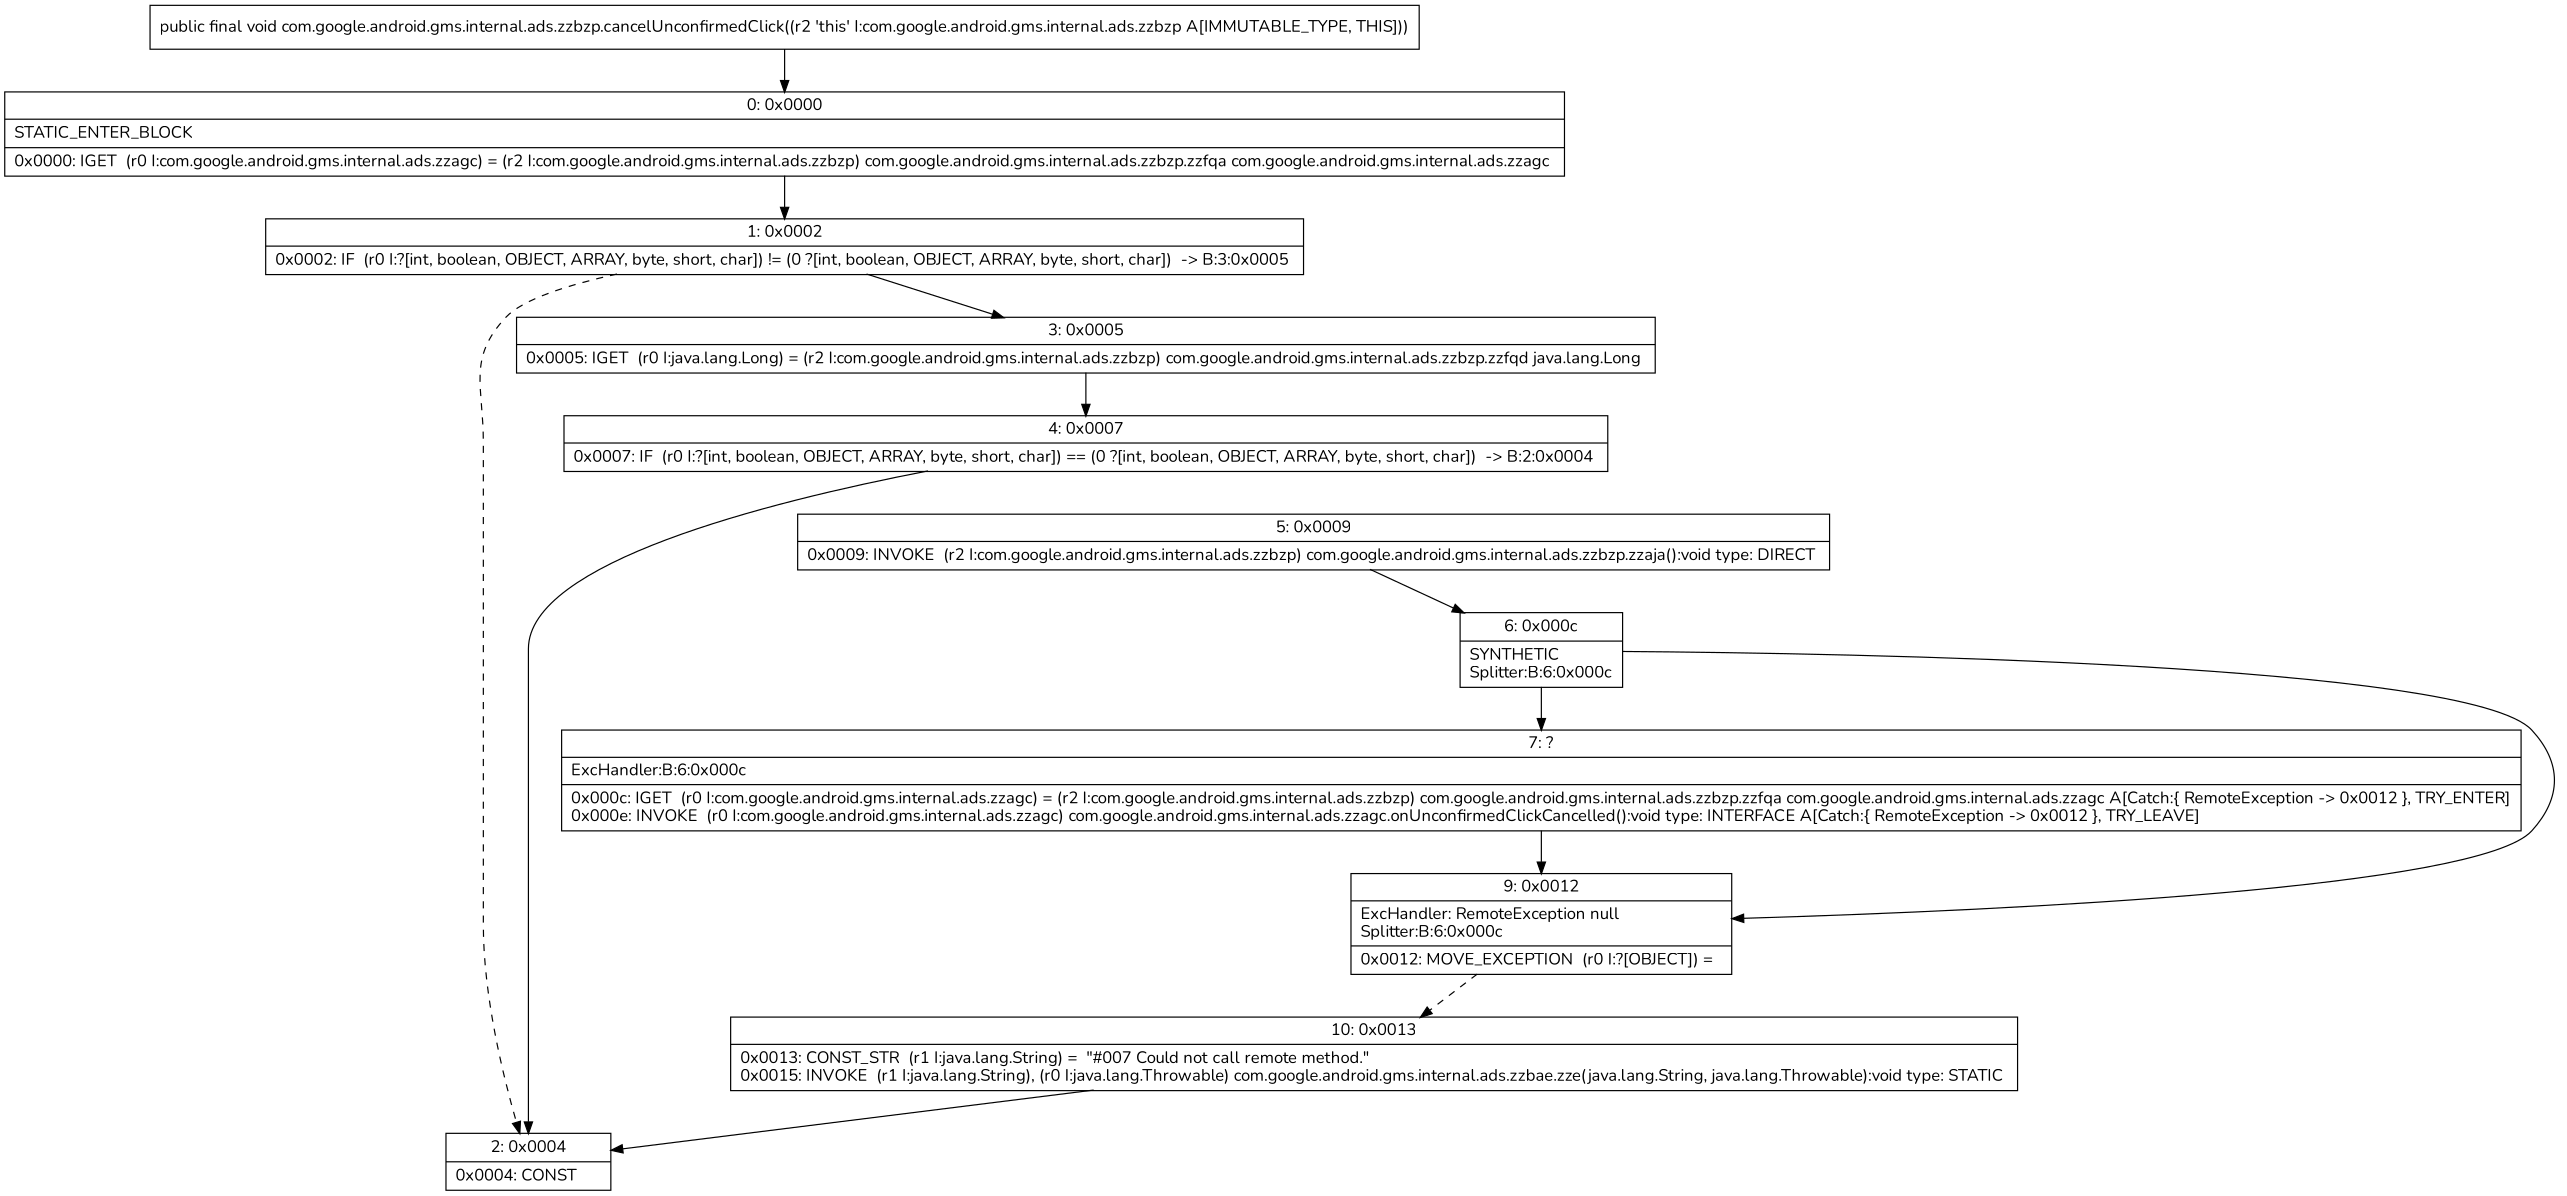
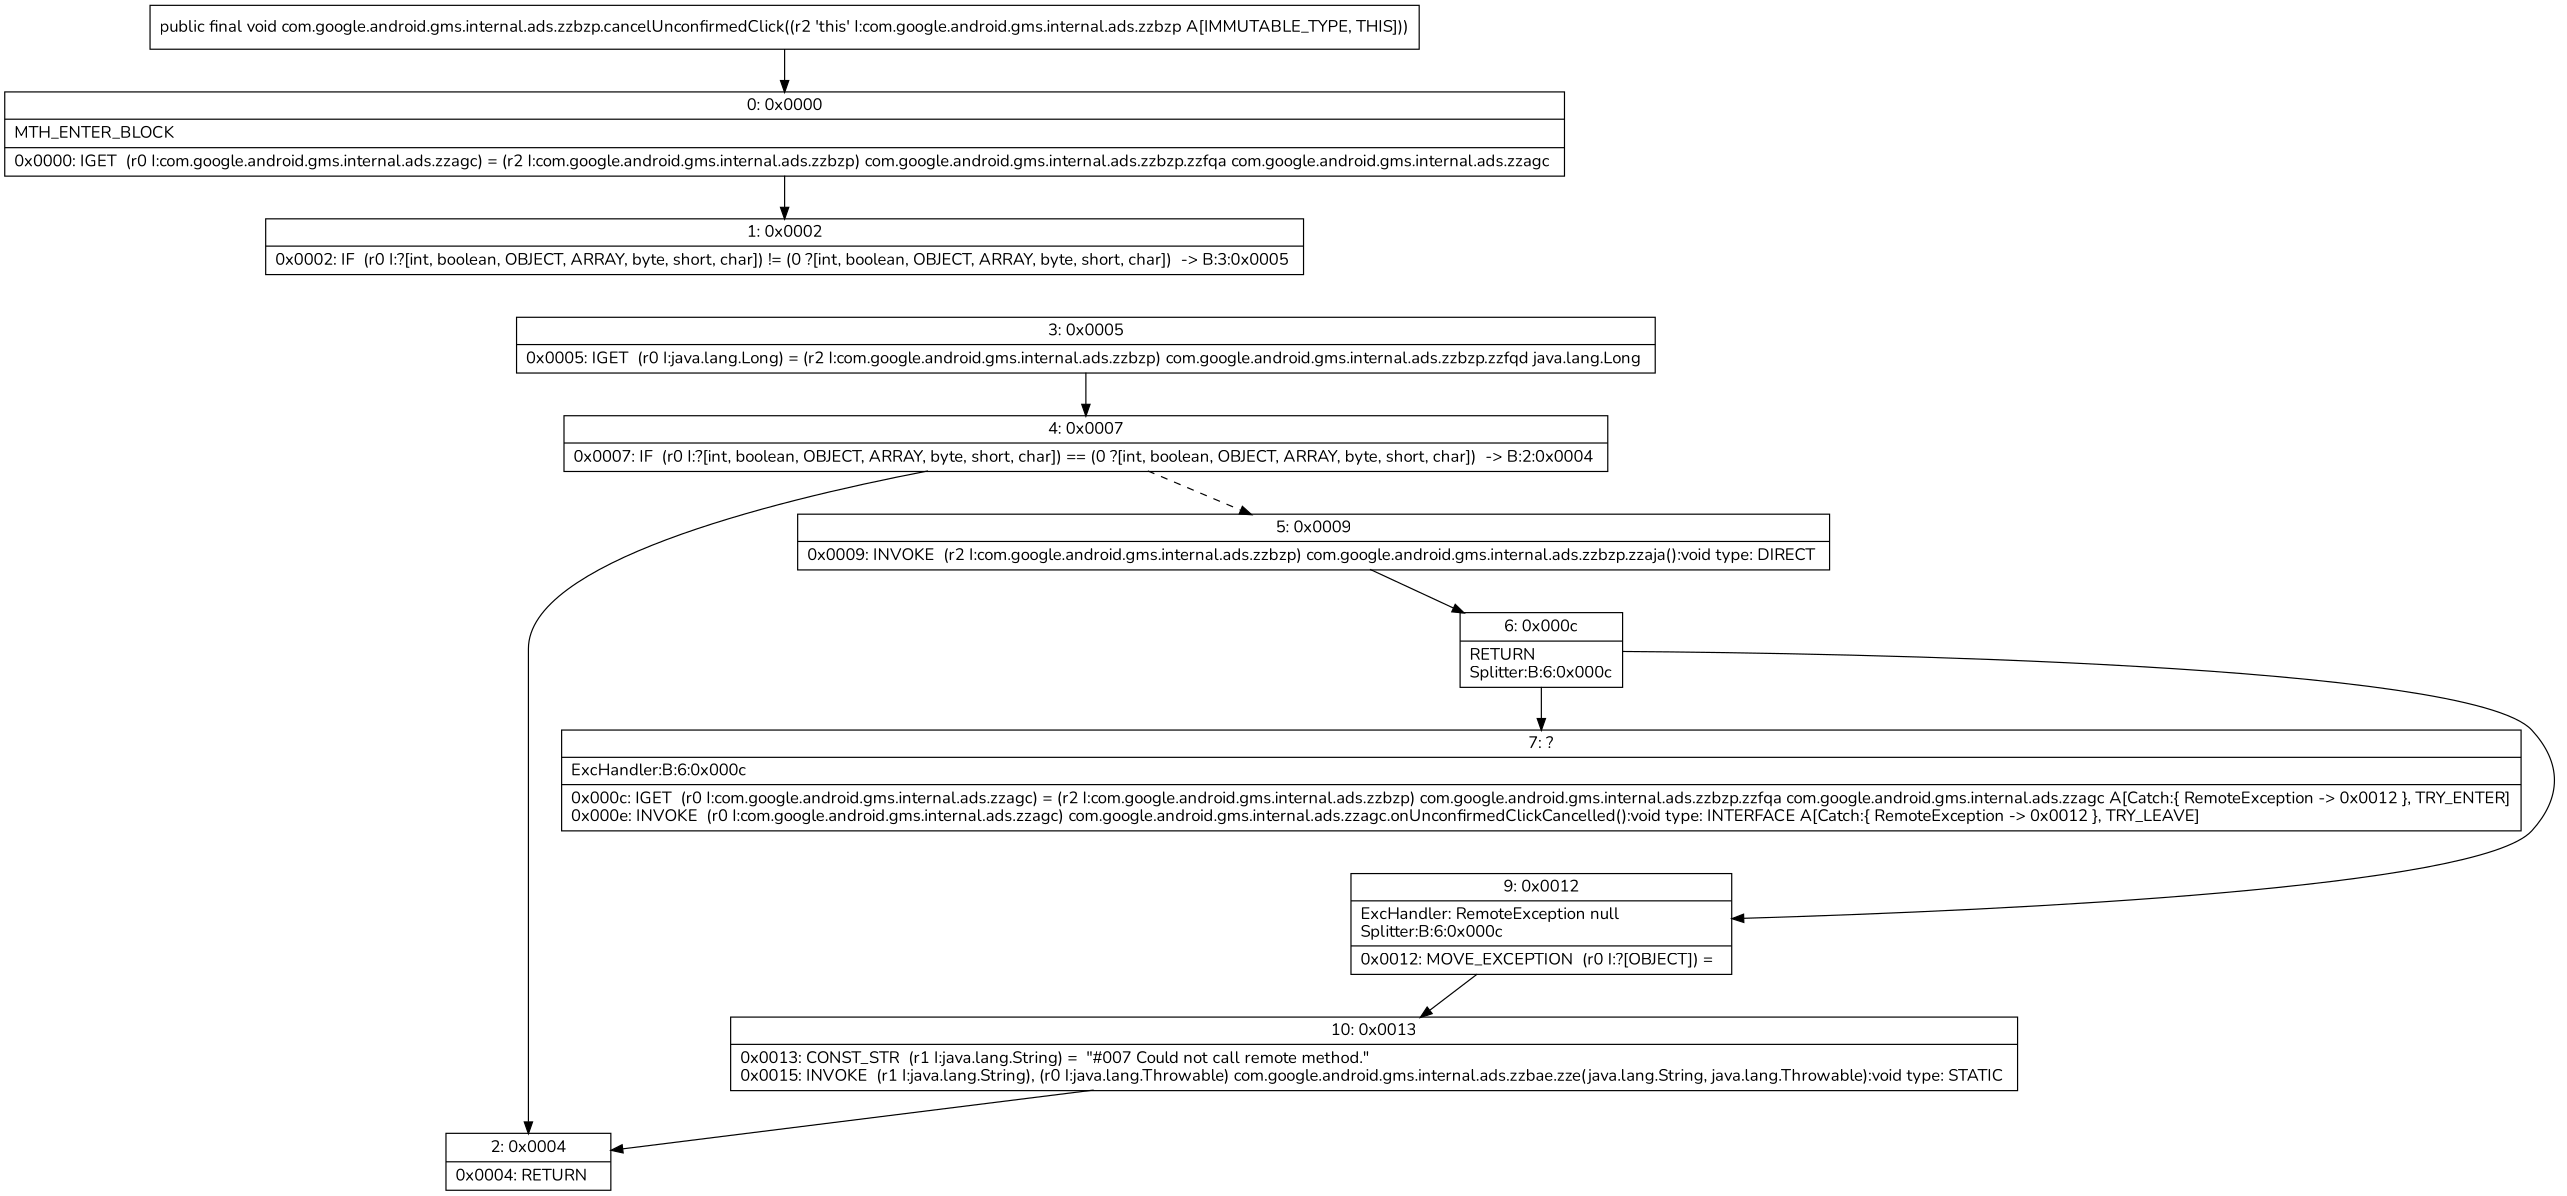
(104, 133) -> (95, 133)
(929, 294) -> none
none -> (1194, 490)
(1515, 655) -> (1503, 655)
(483, 658) -> none
(1541, 846) -> none
(1454, 992) -> (1454, 992)
(523, 1175) -> (528, 1175)
